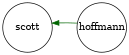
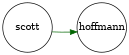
(68, 23) -> (61, 32)
